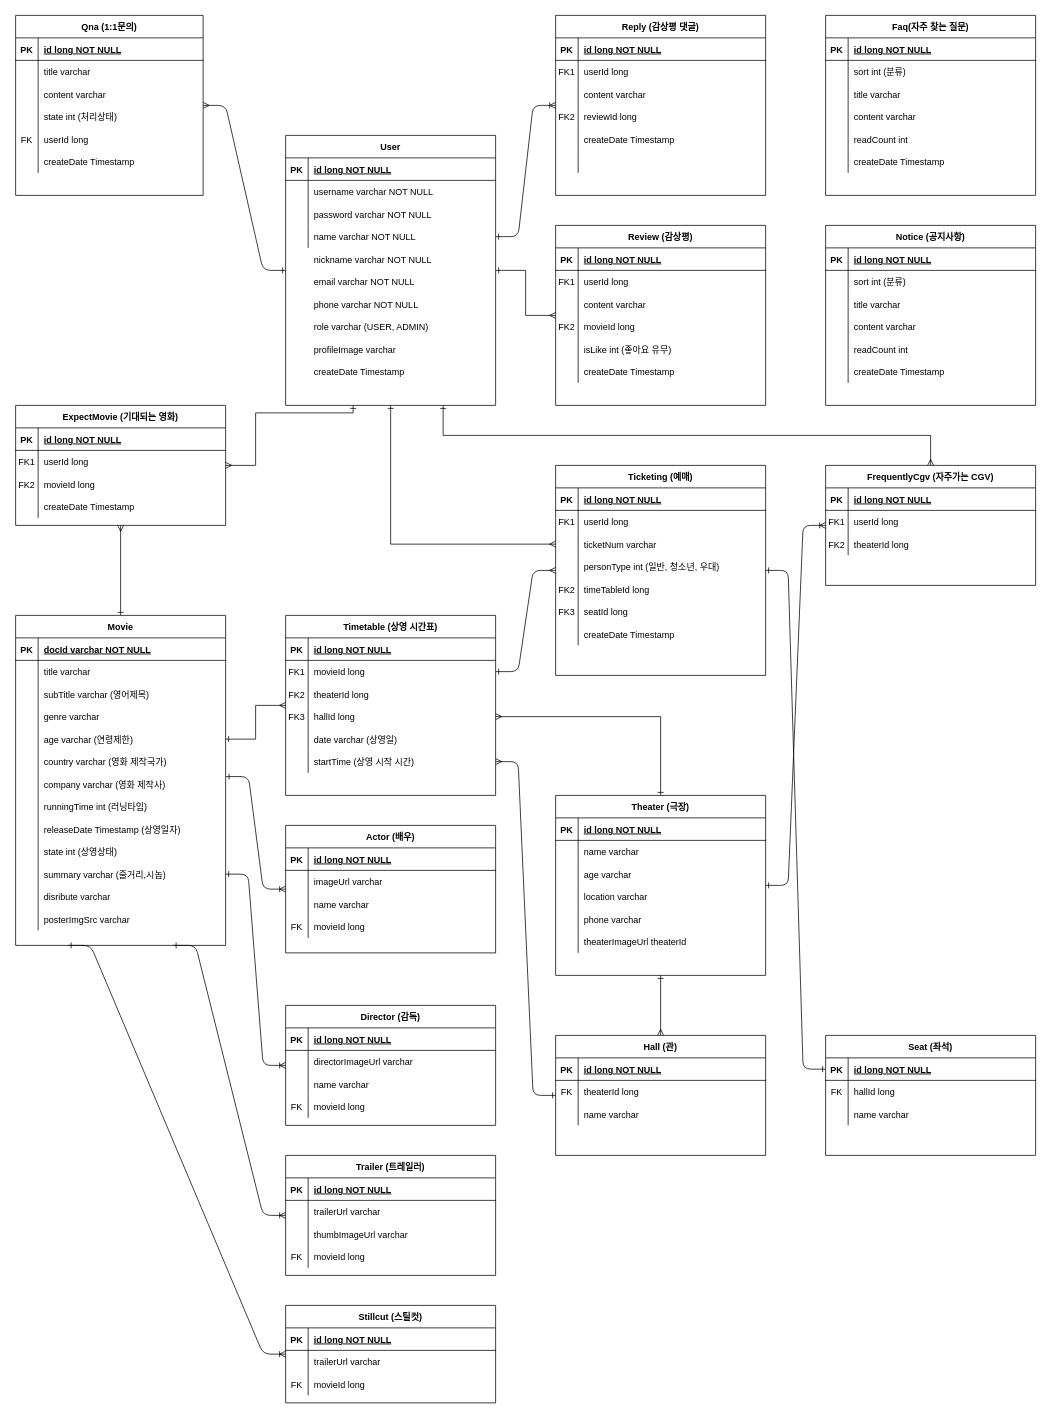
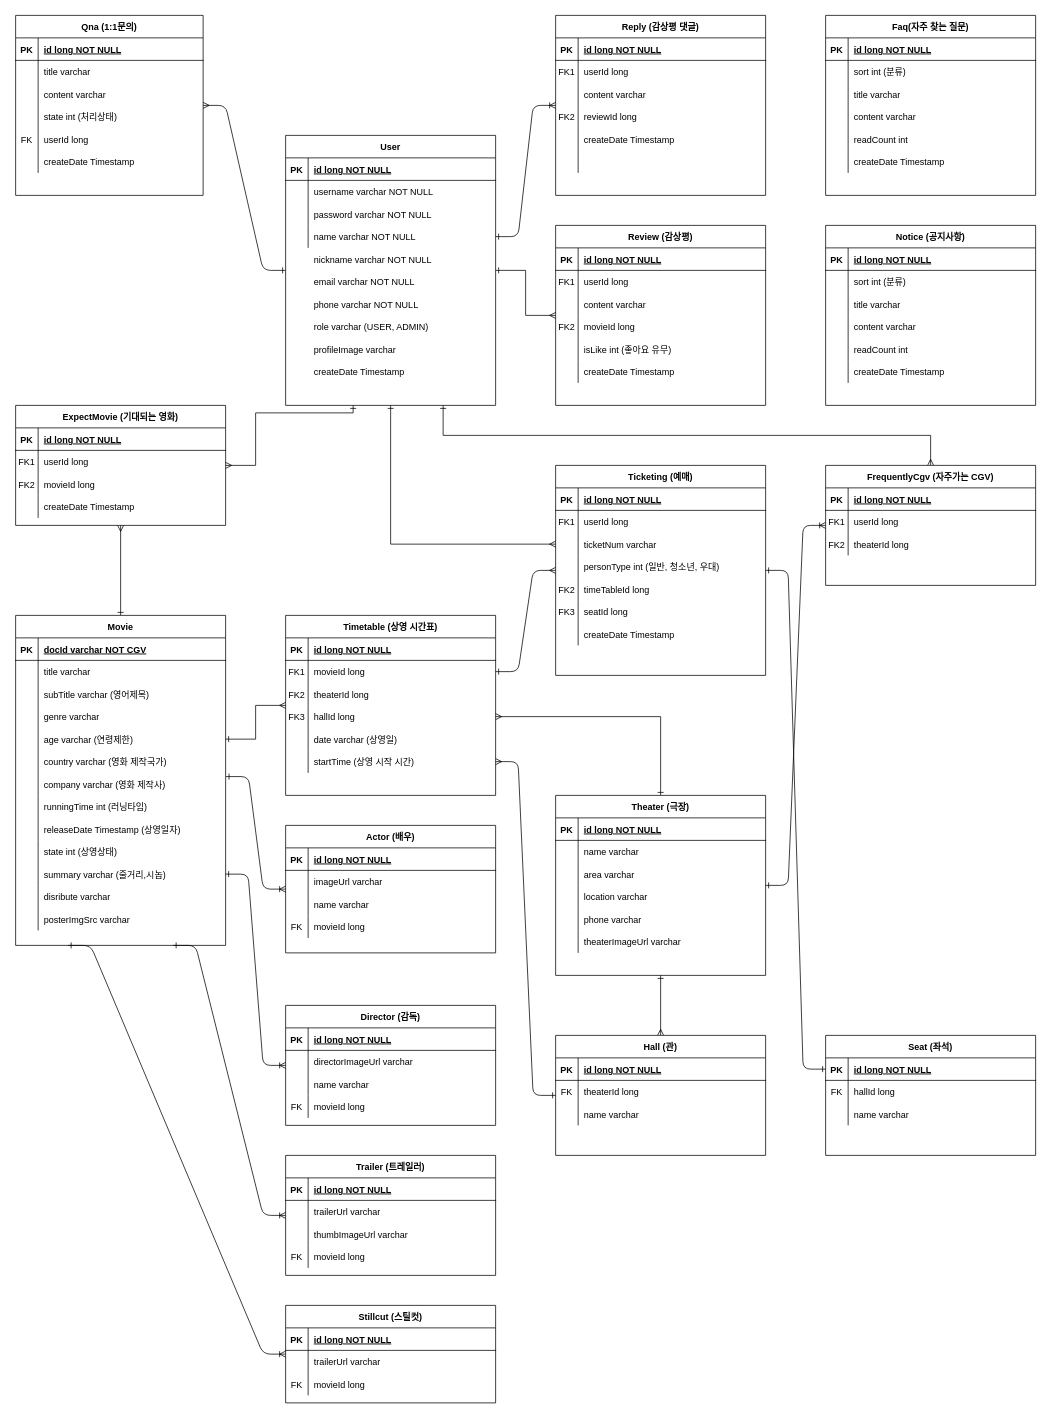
(95, 650) -> (93, 650)
(610, 875) -> (613, 875)
(644, 942) -> (639, 942)
